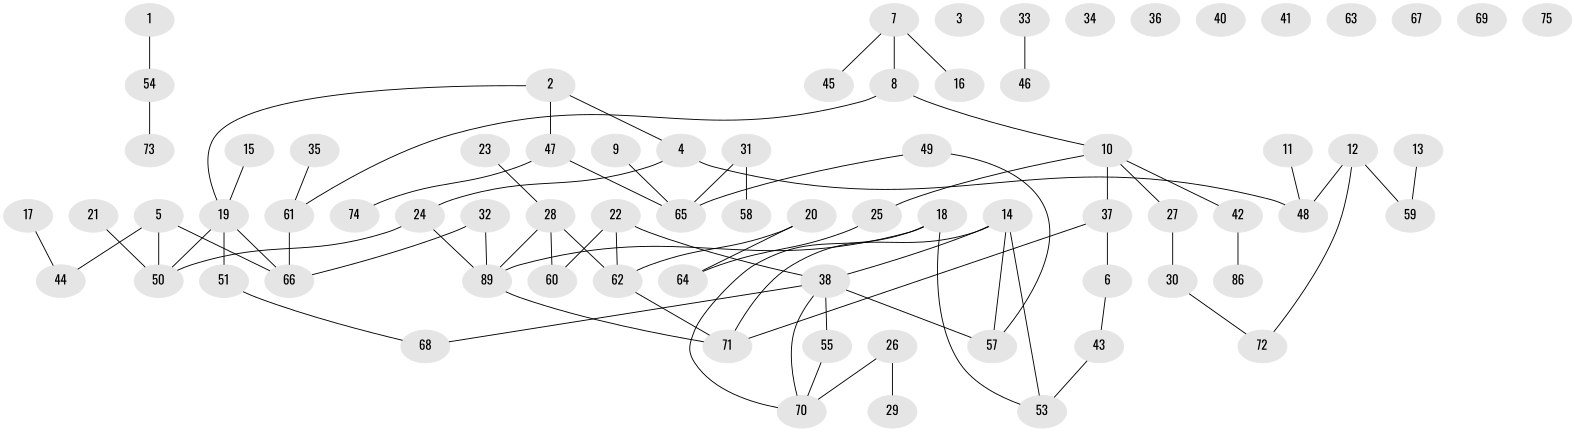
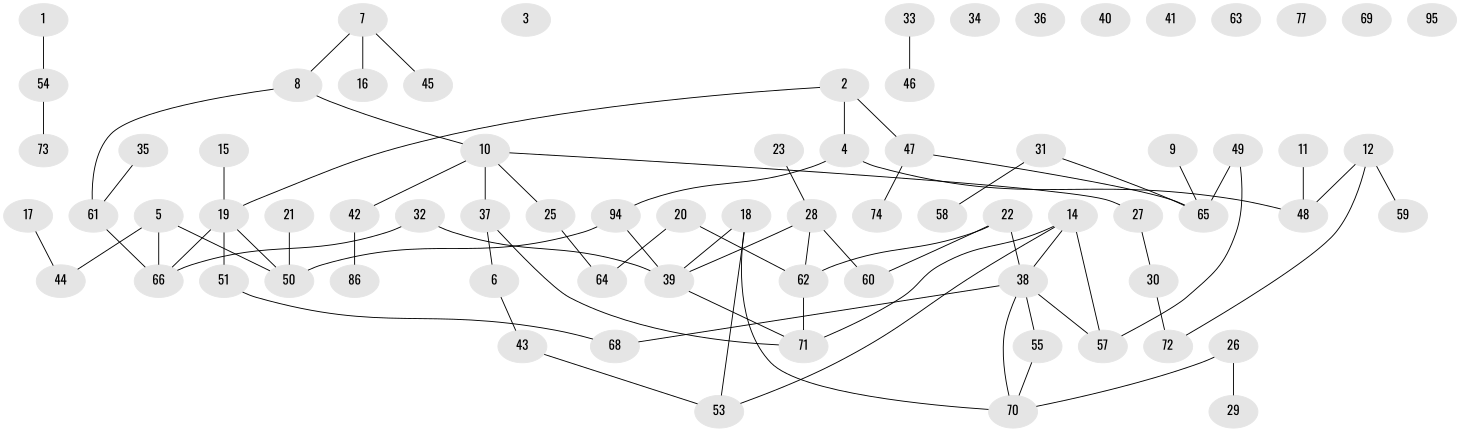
(1417, 20) -> (1301, 20)
(1547, 20) -> (1432, 20)
(1418, 151) -> none
(420, 216) -> (616, 216)
(487, 281) -> (669, 281)
